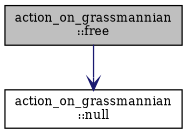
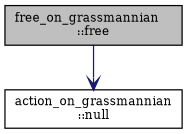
(94, 25) -> (94, 25)
